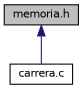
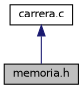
(41, 50) -> (41, 50)
